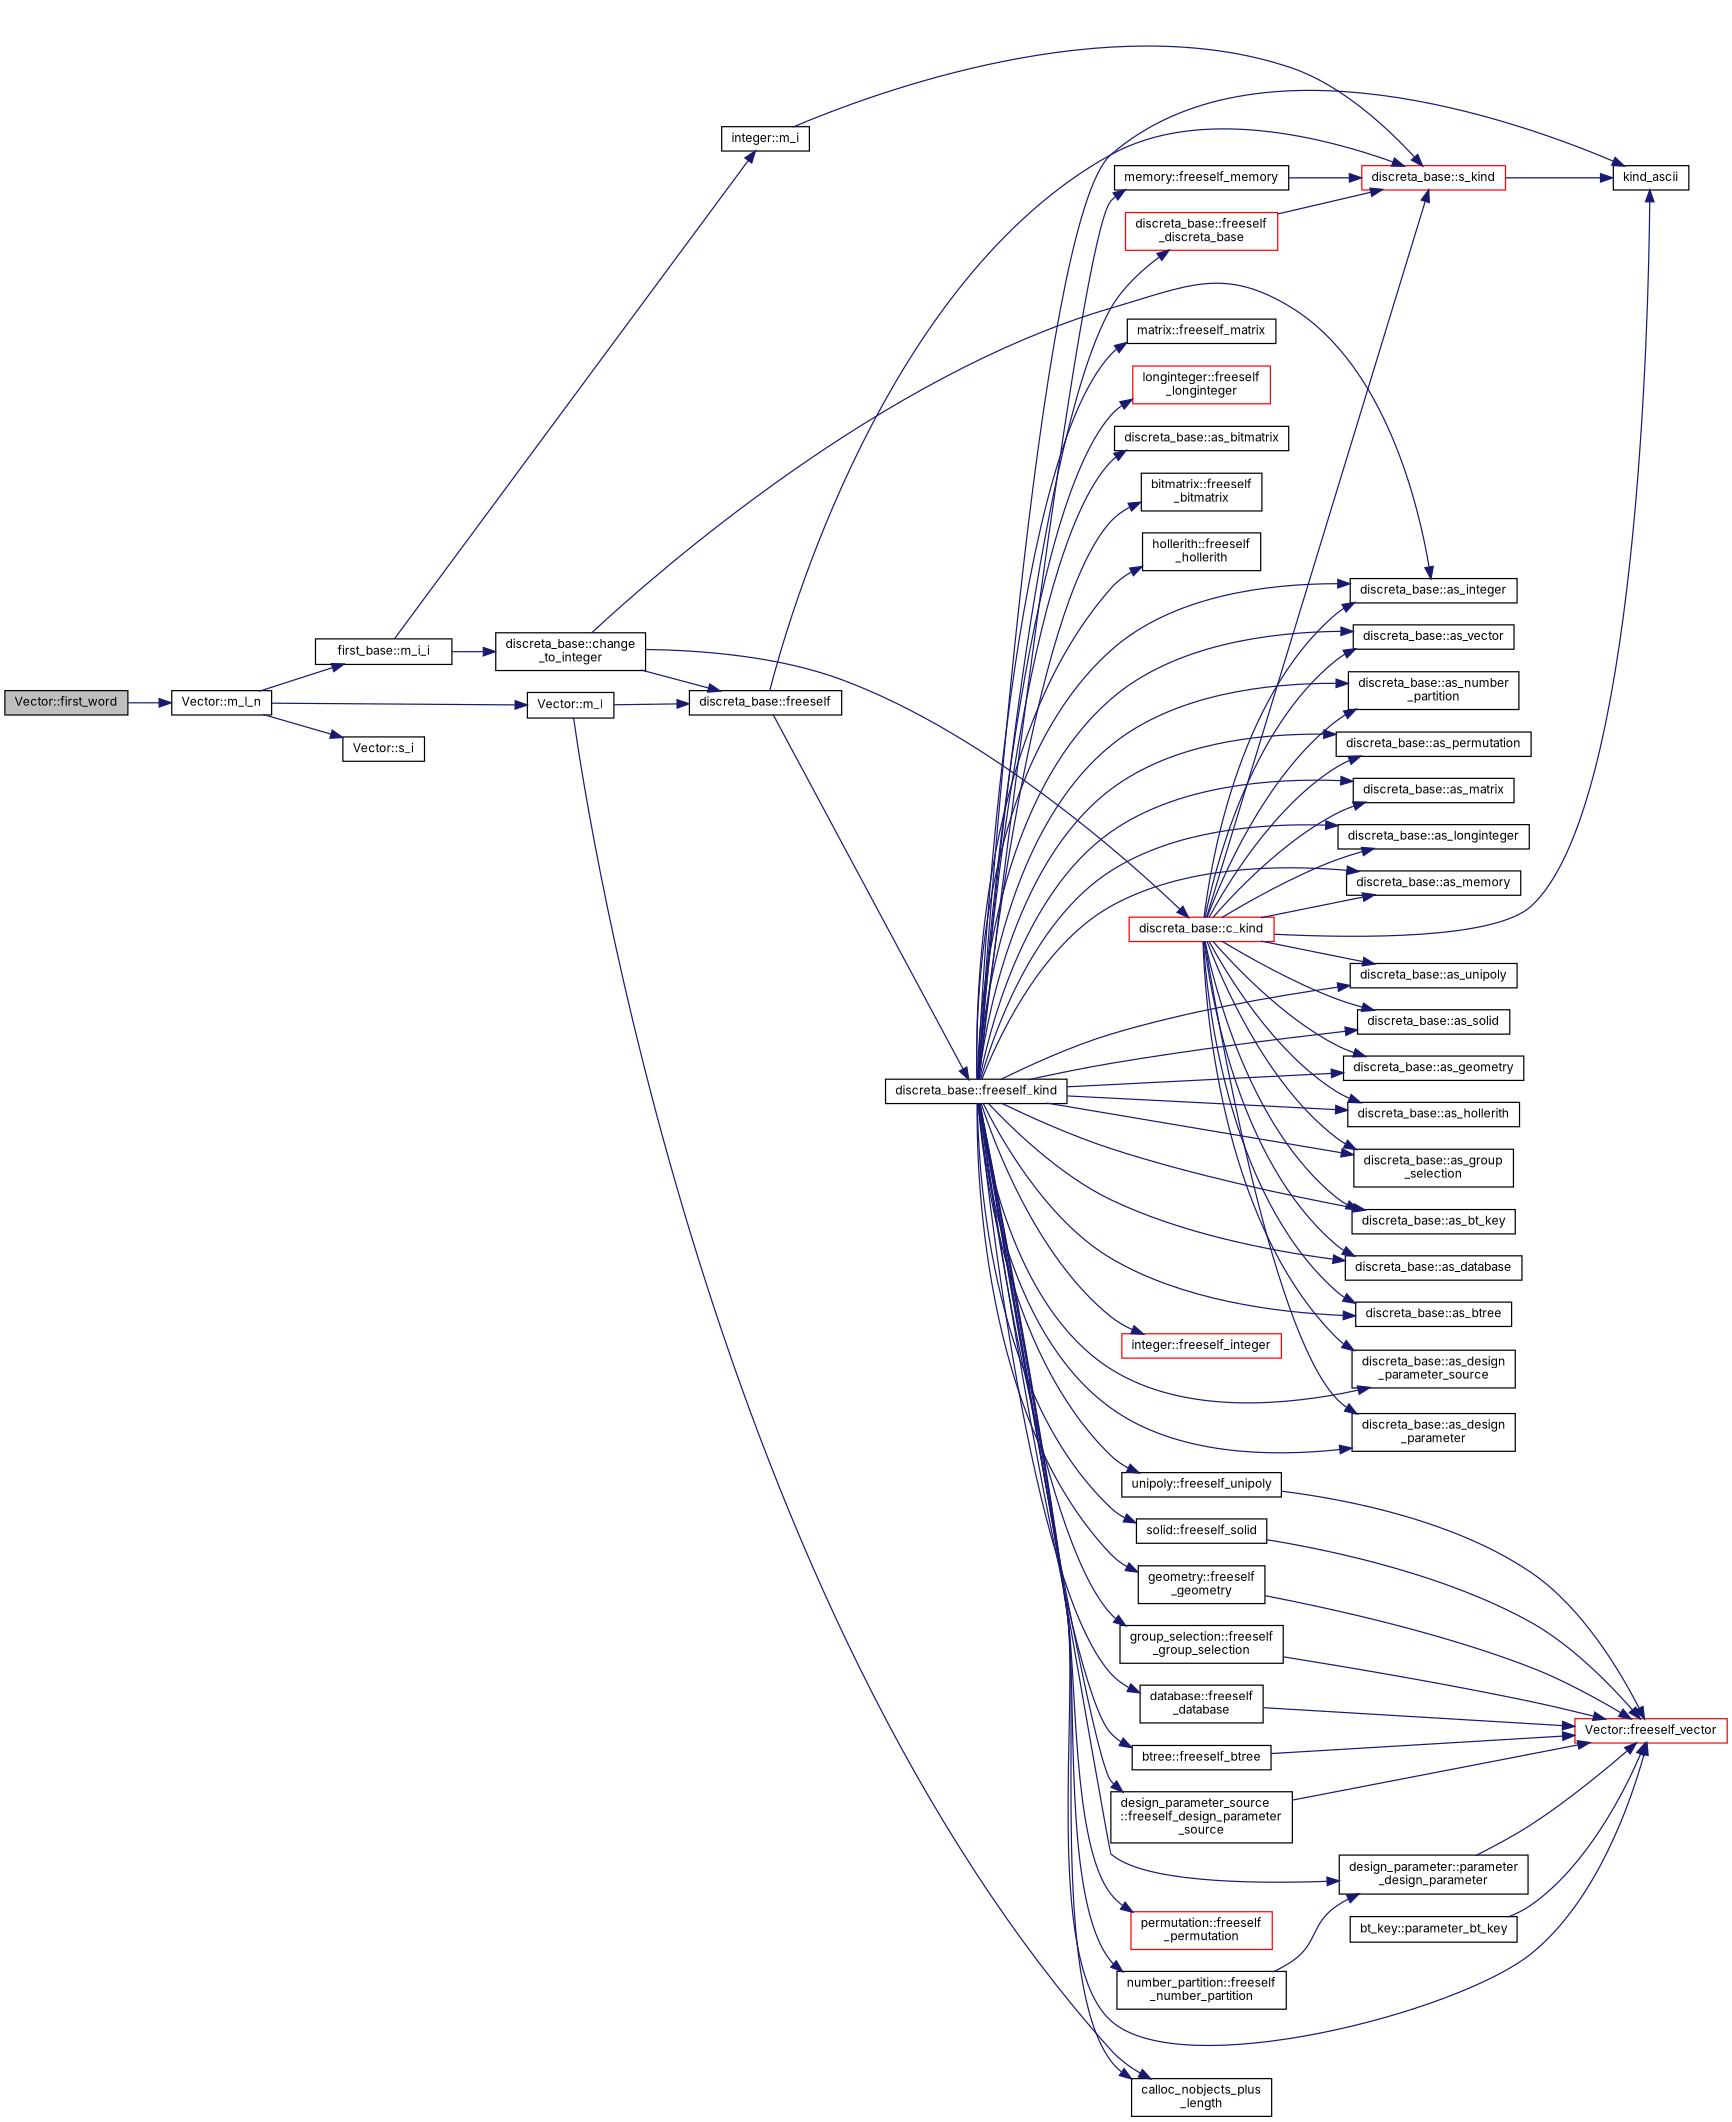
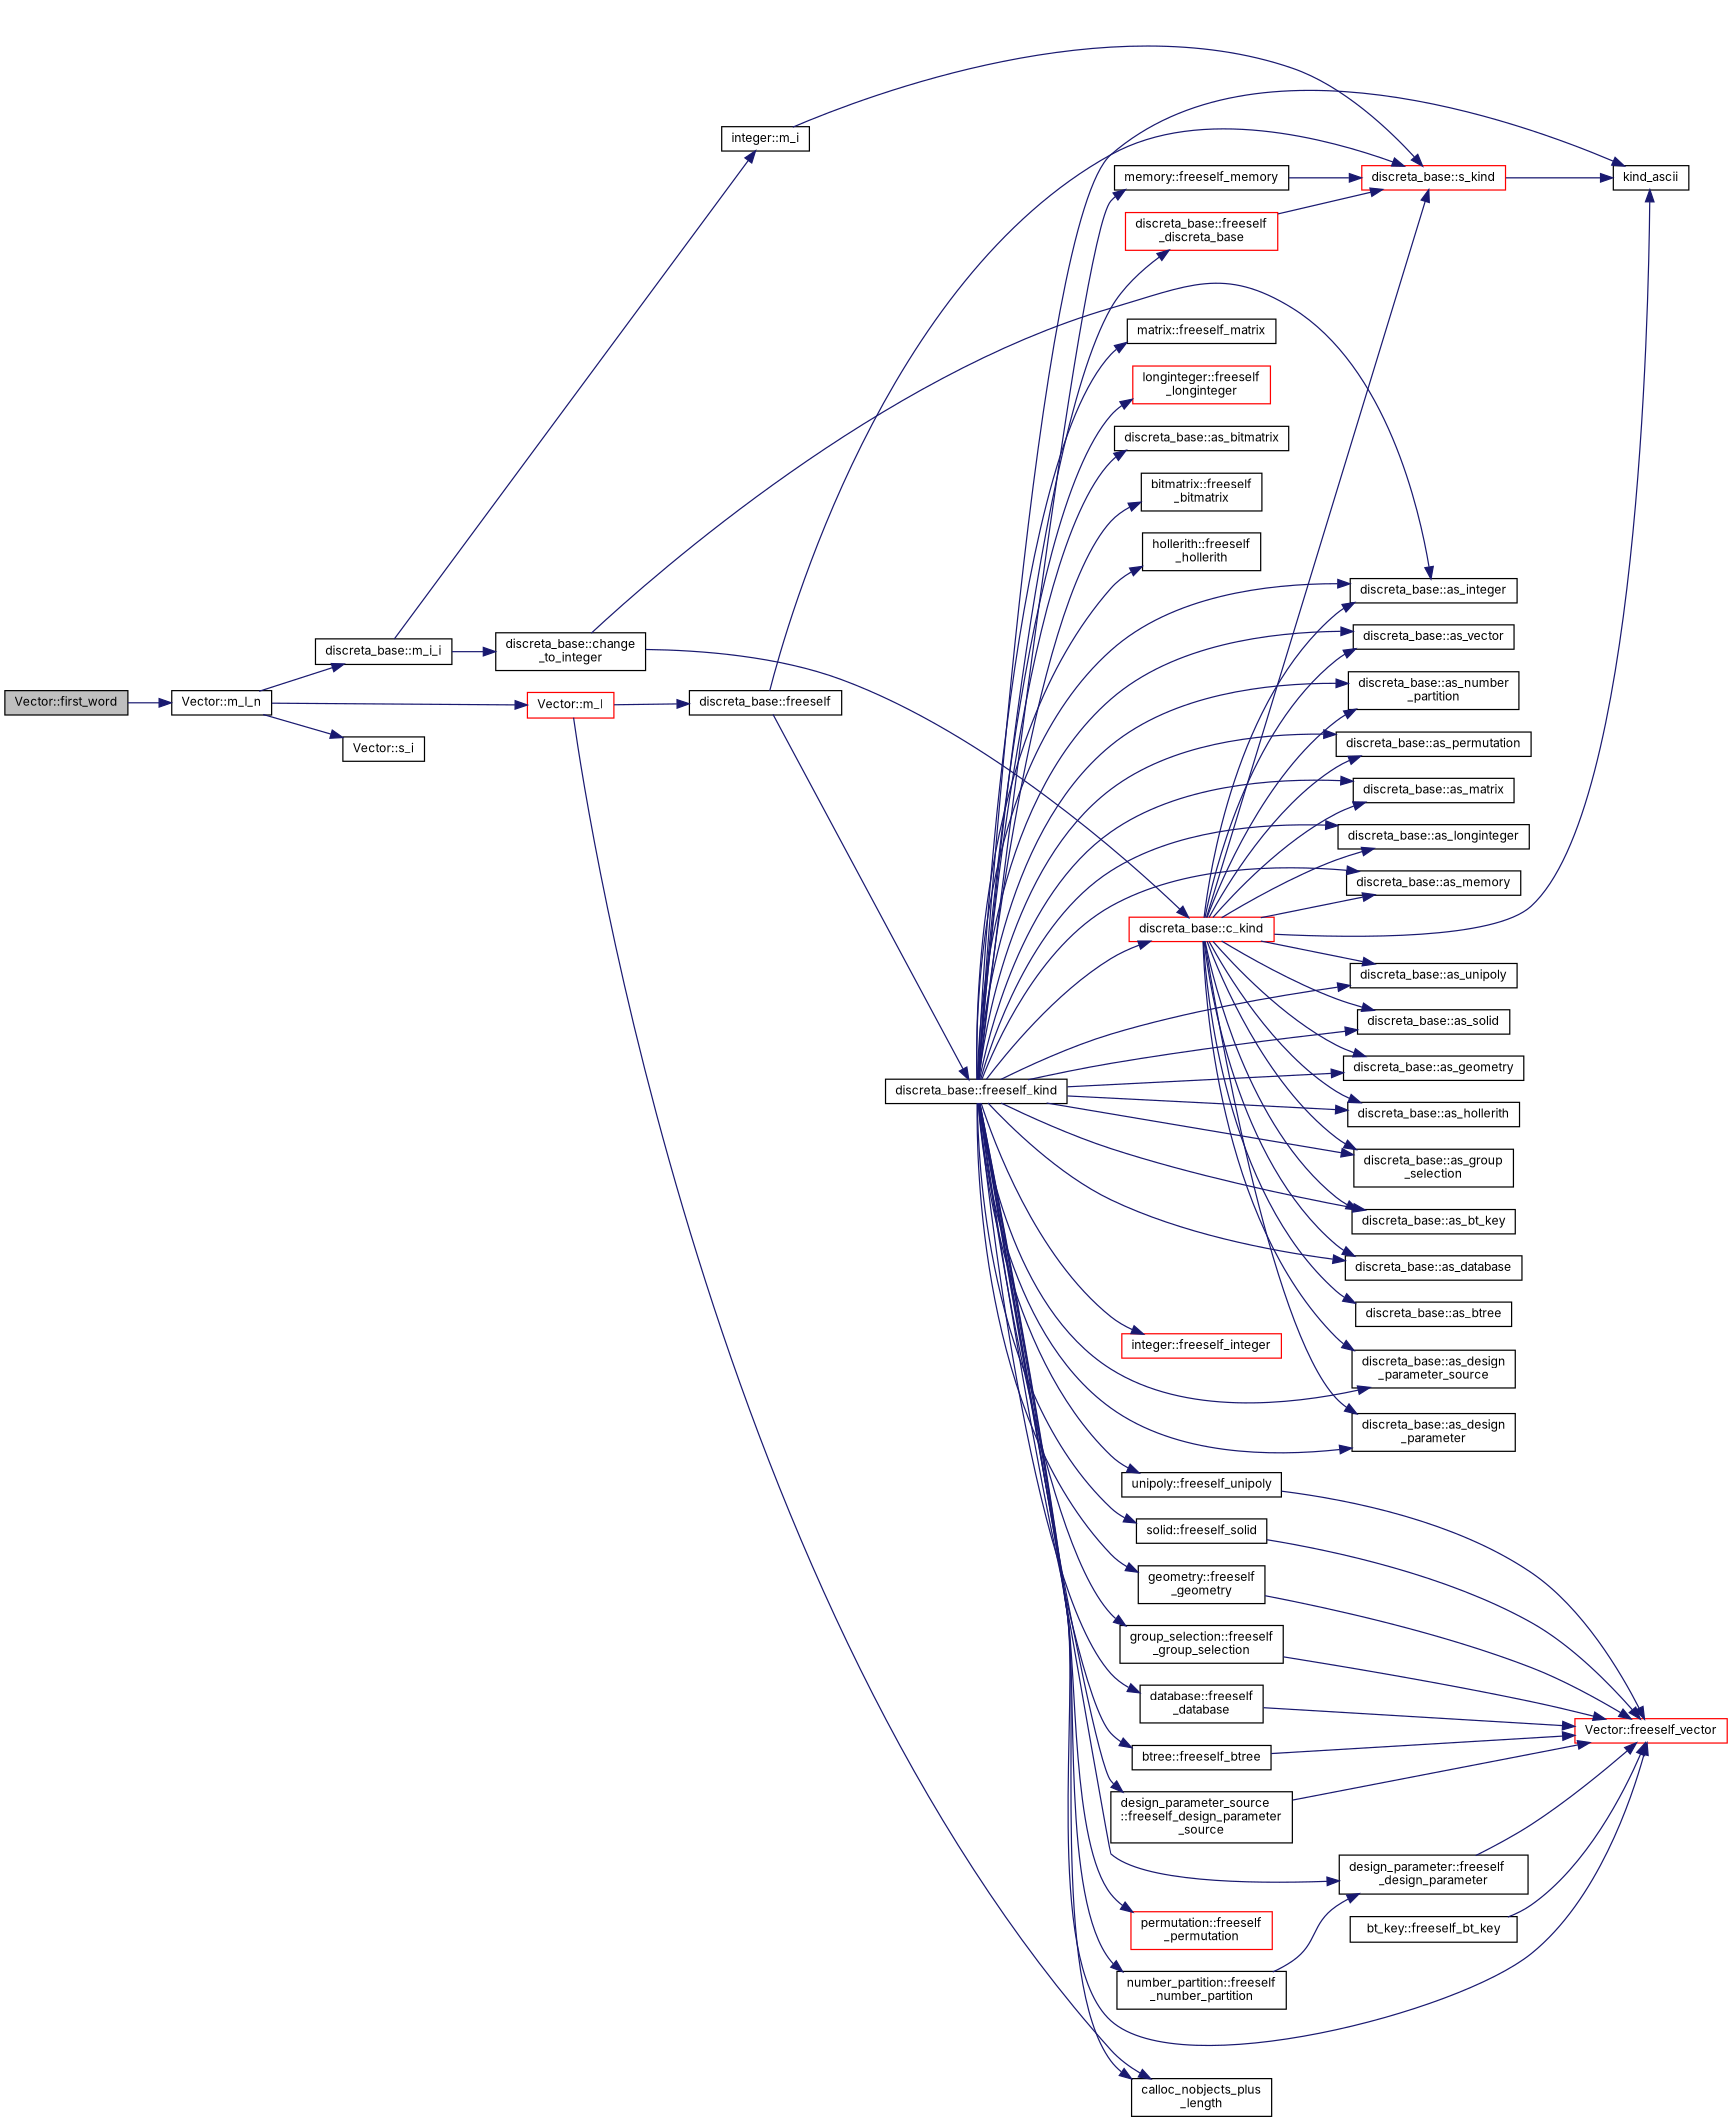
(384, 652) -> (384, 652)
(675, 679) -> none
(571, 705) -> (571, 705)
(1128, 1267) -> (1055, 1003)
(1434, 1875) -> (1434, 1875)
(1434, 1929) -> (1434, 1929)
